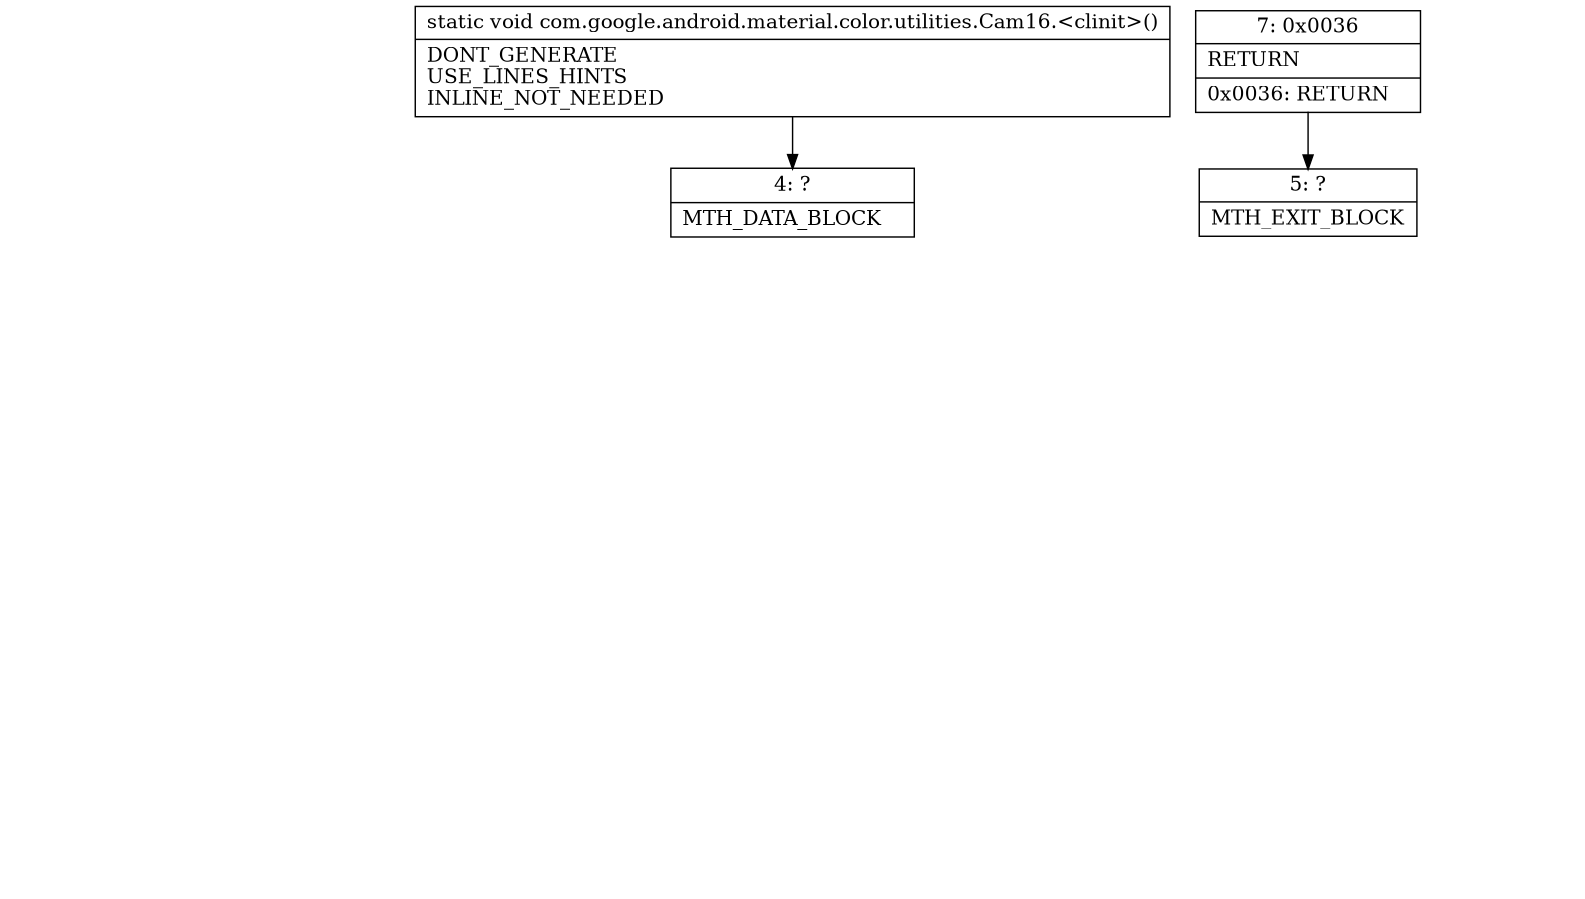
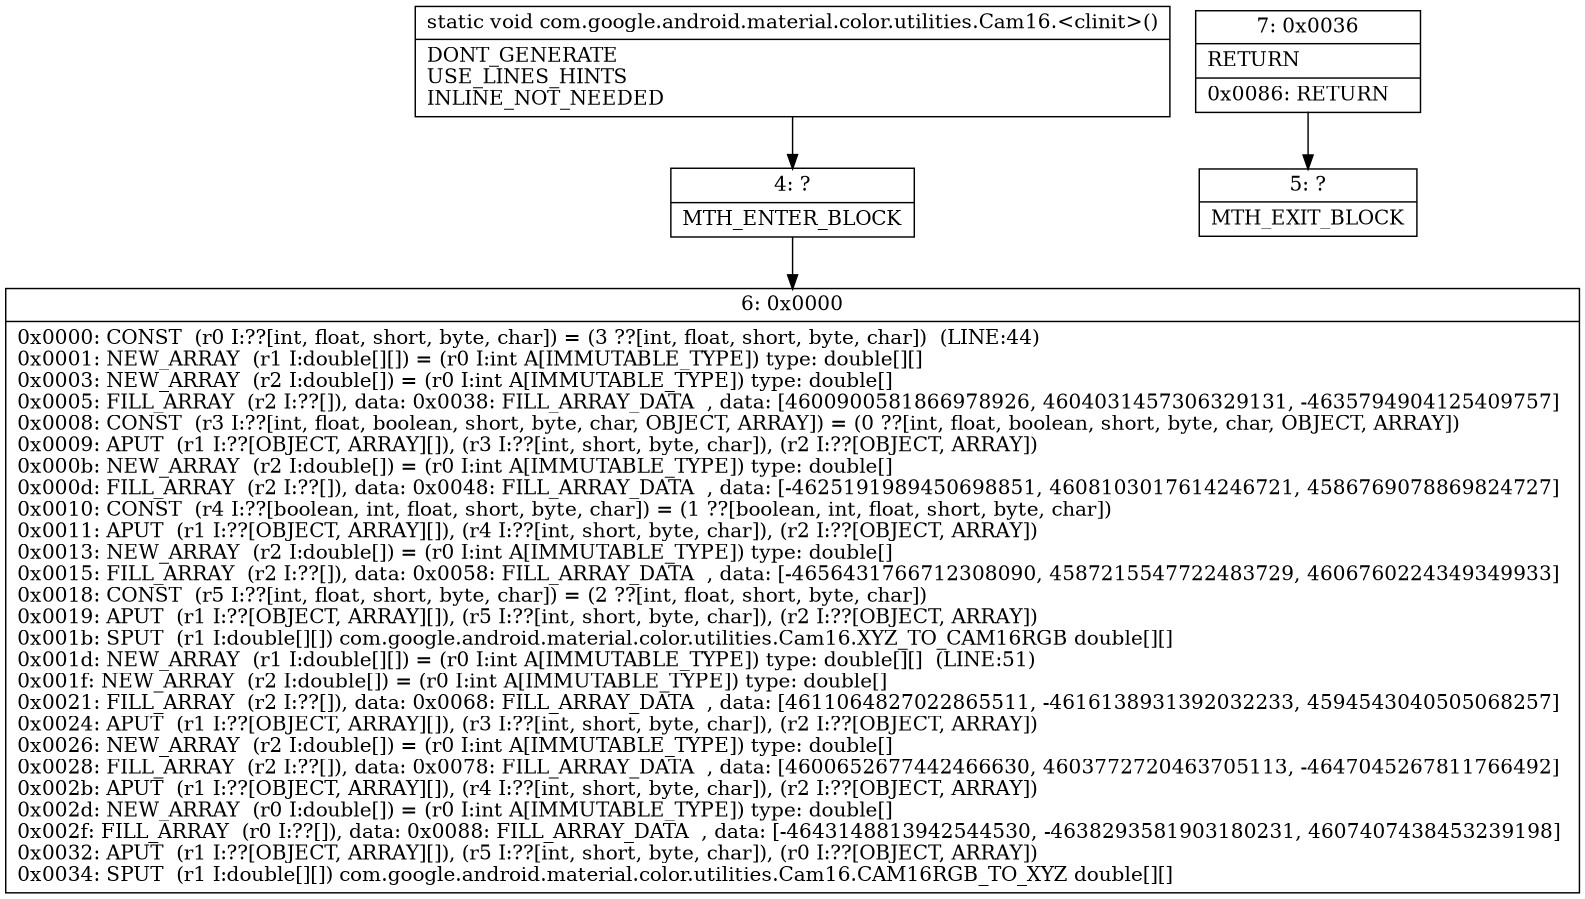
(1308, 95) -> (1308, 95)
(782, 219) -> (793, 219)
none -> (793, 591)
